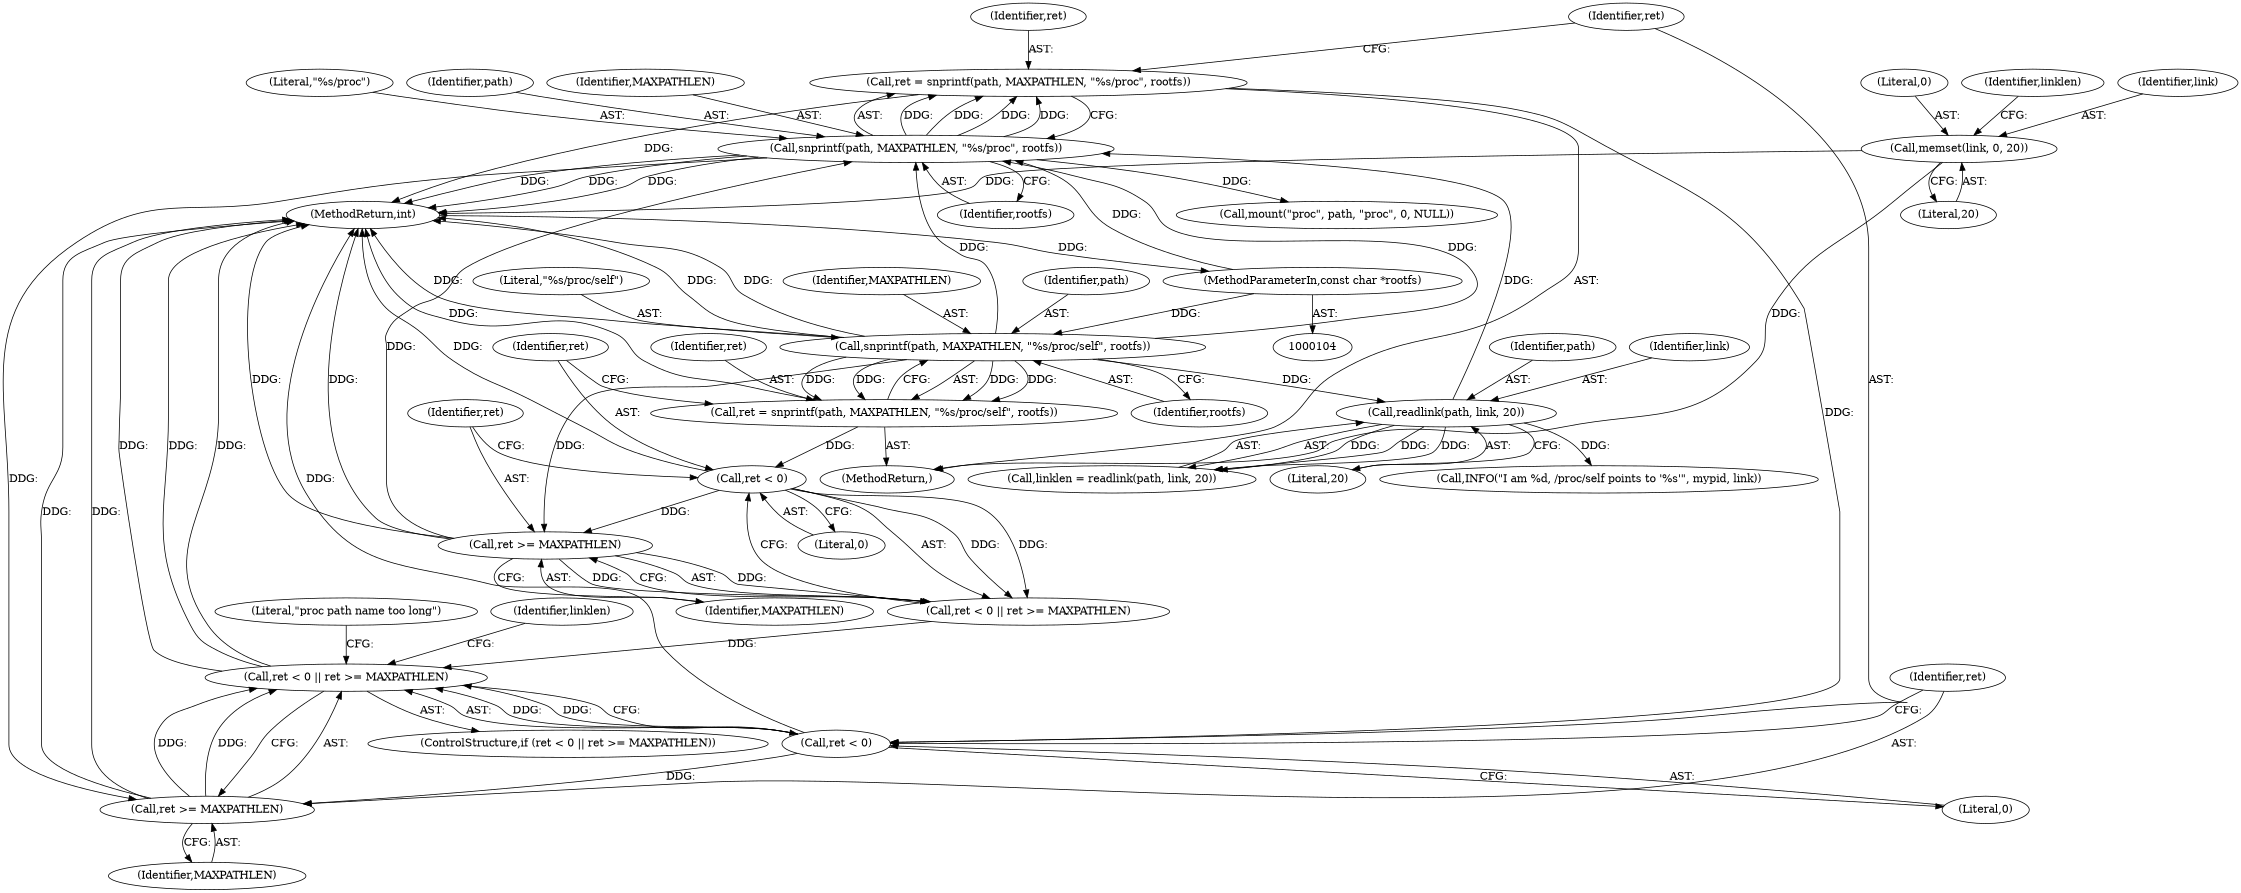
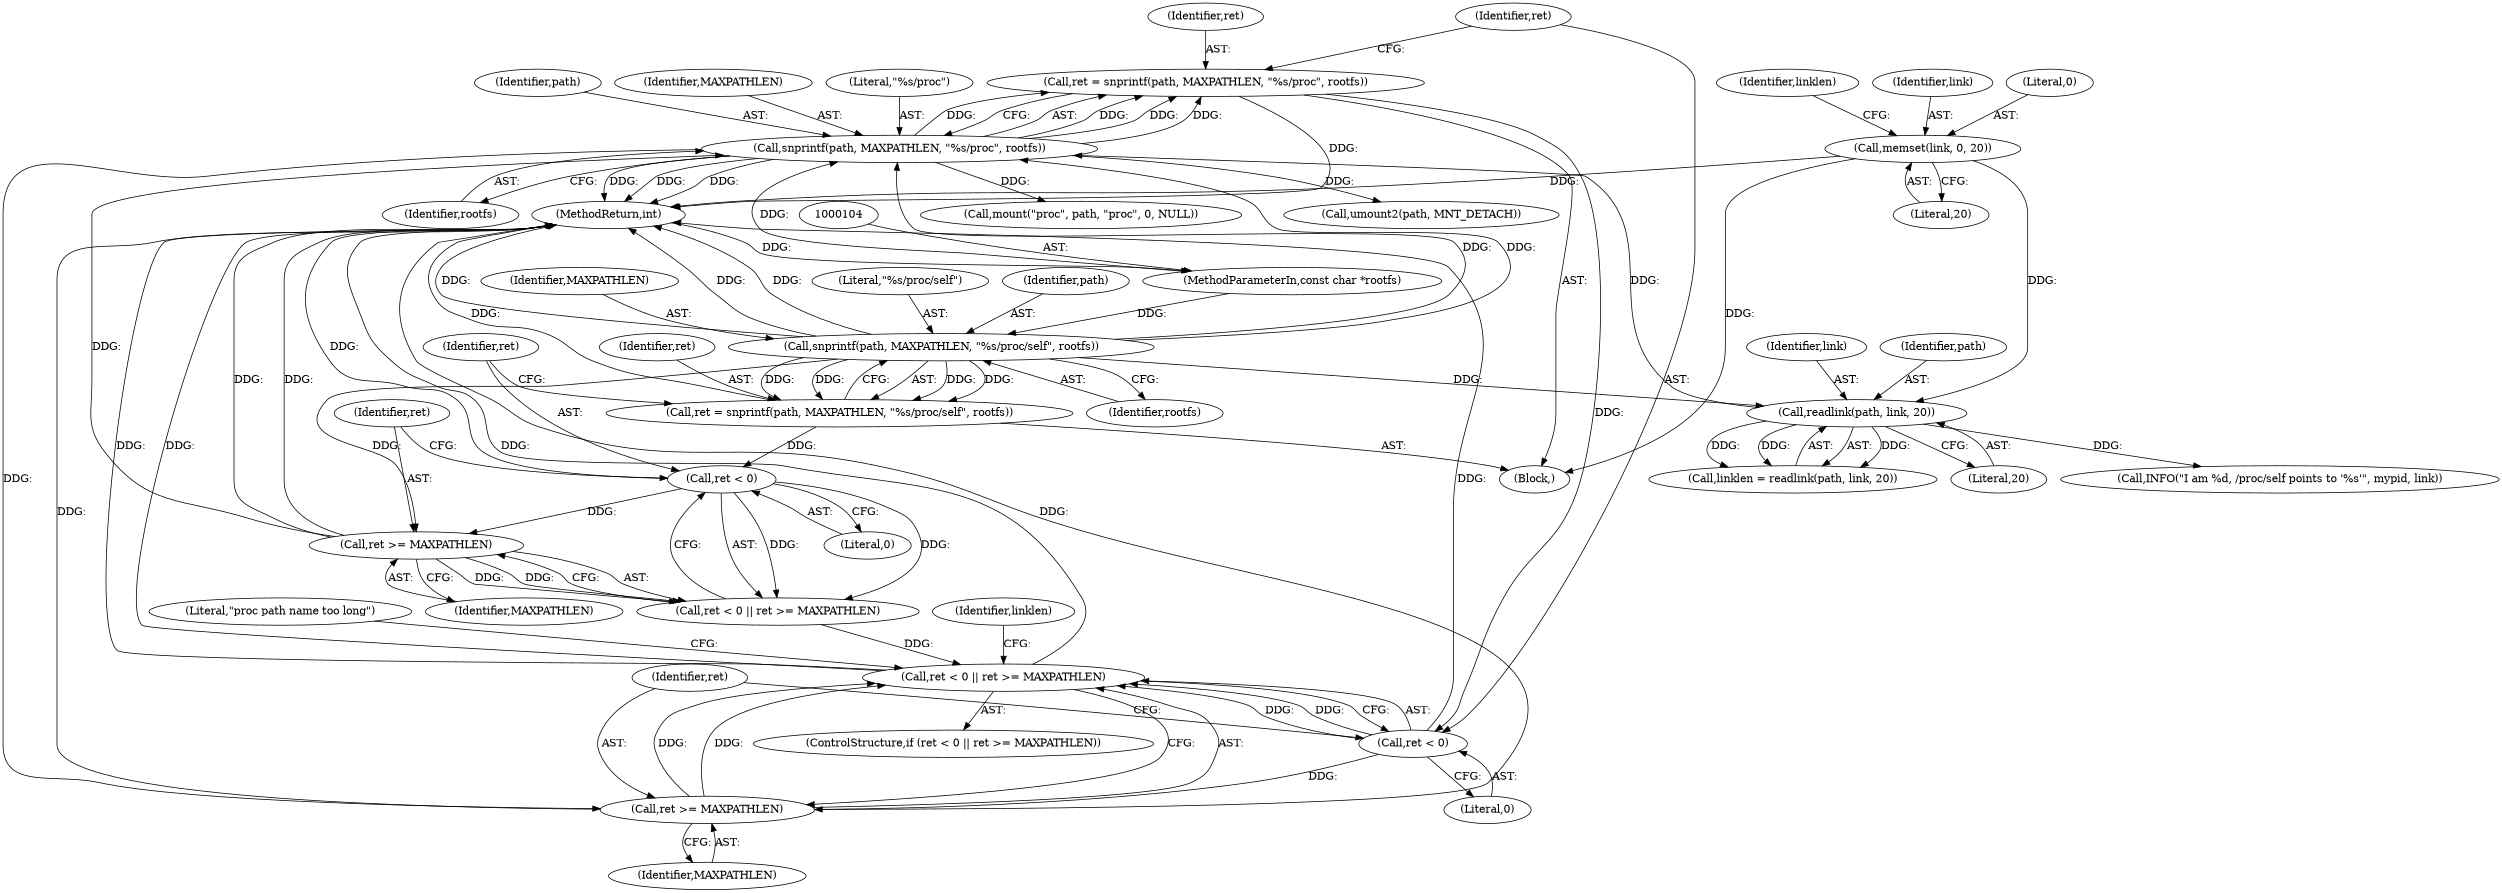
none -> (1421, 215)
none -> (2028, 301)
(1313, 310) -> (1026, 251)
(887, 479) -> (1535, 479)
